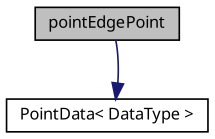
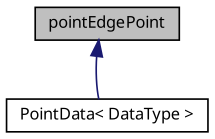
(118, 62) -> (96, 78)
